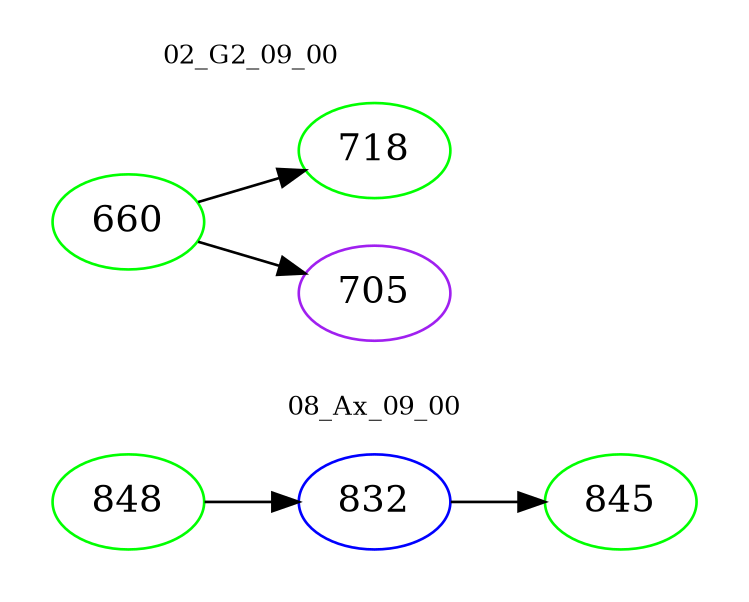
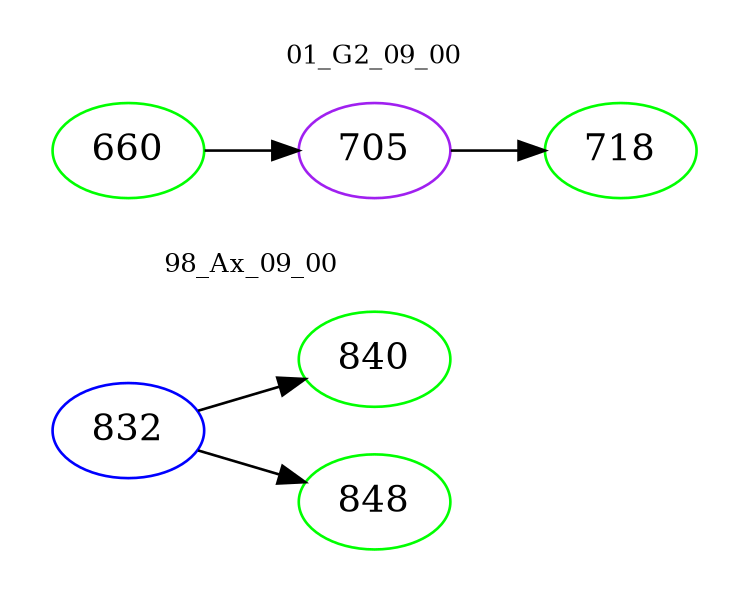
(251, 57) -> (375, 57)
(239, 190) -> (484, 151)
(375, 408) -> (251, 265)
(238, 502) -> (239, 462)
(621, 502) -> (375, 359)
